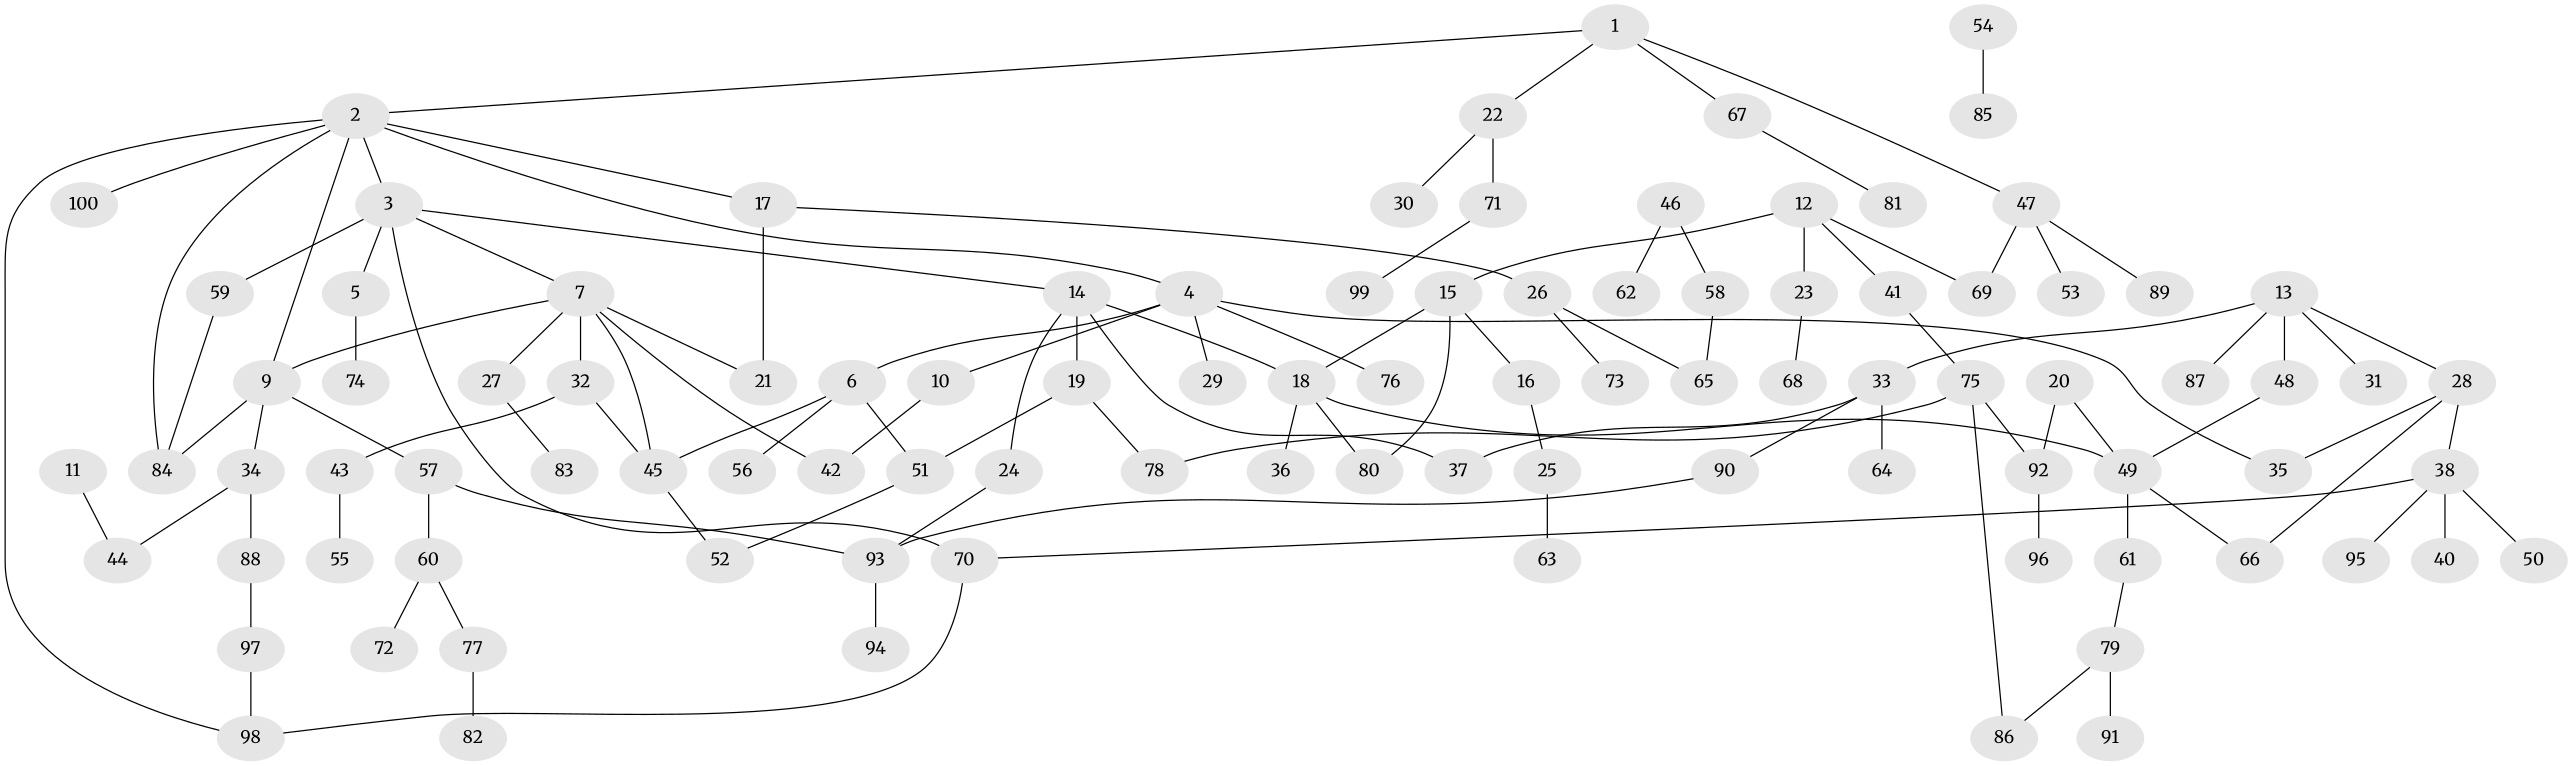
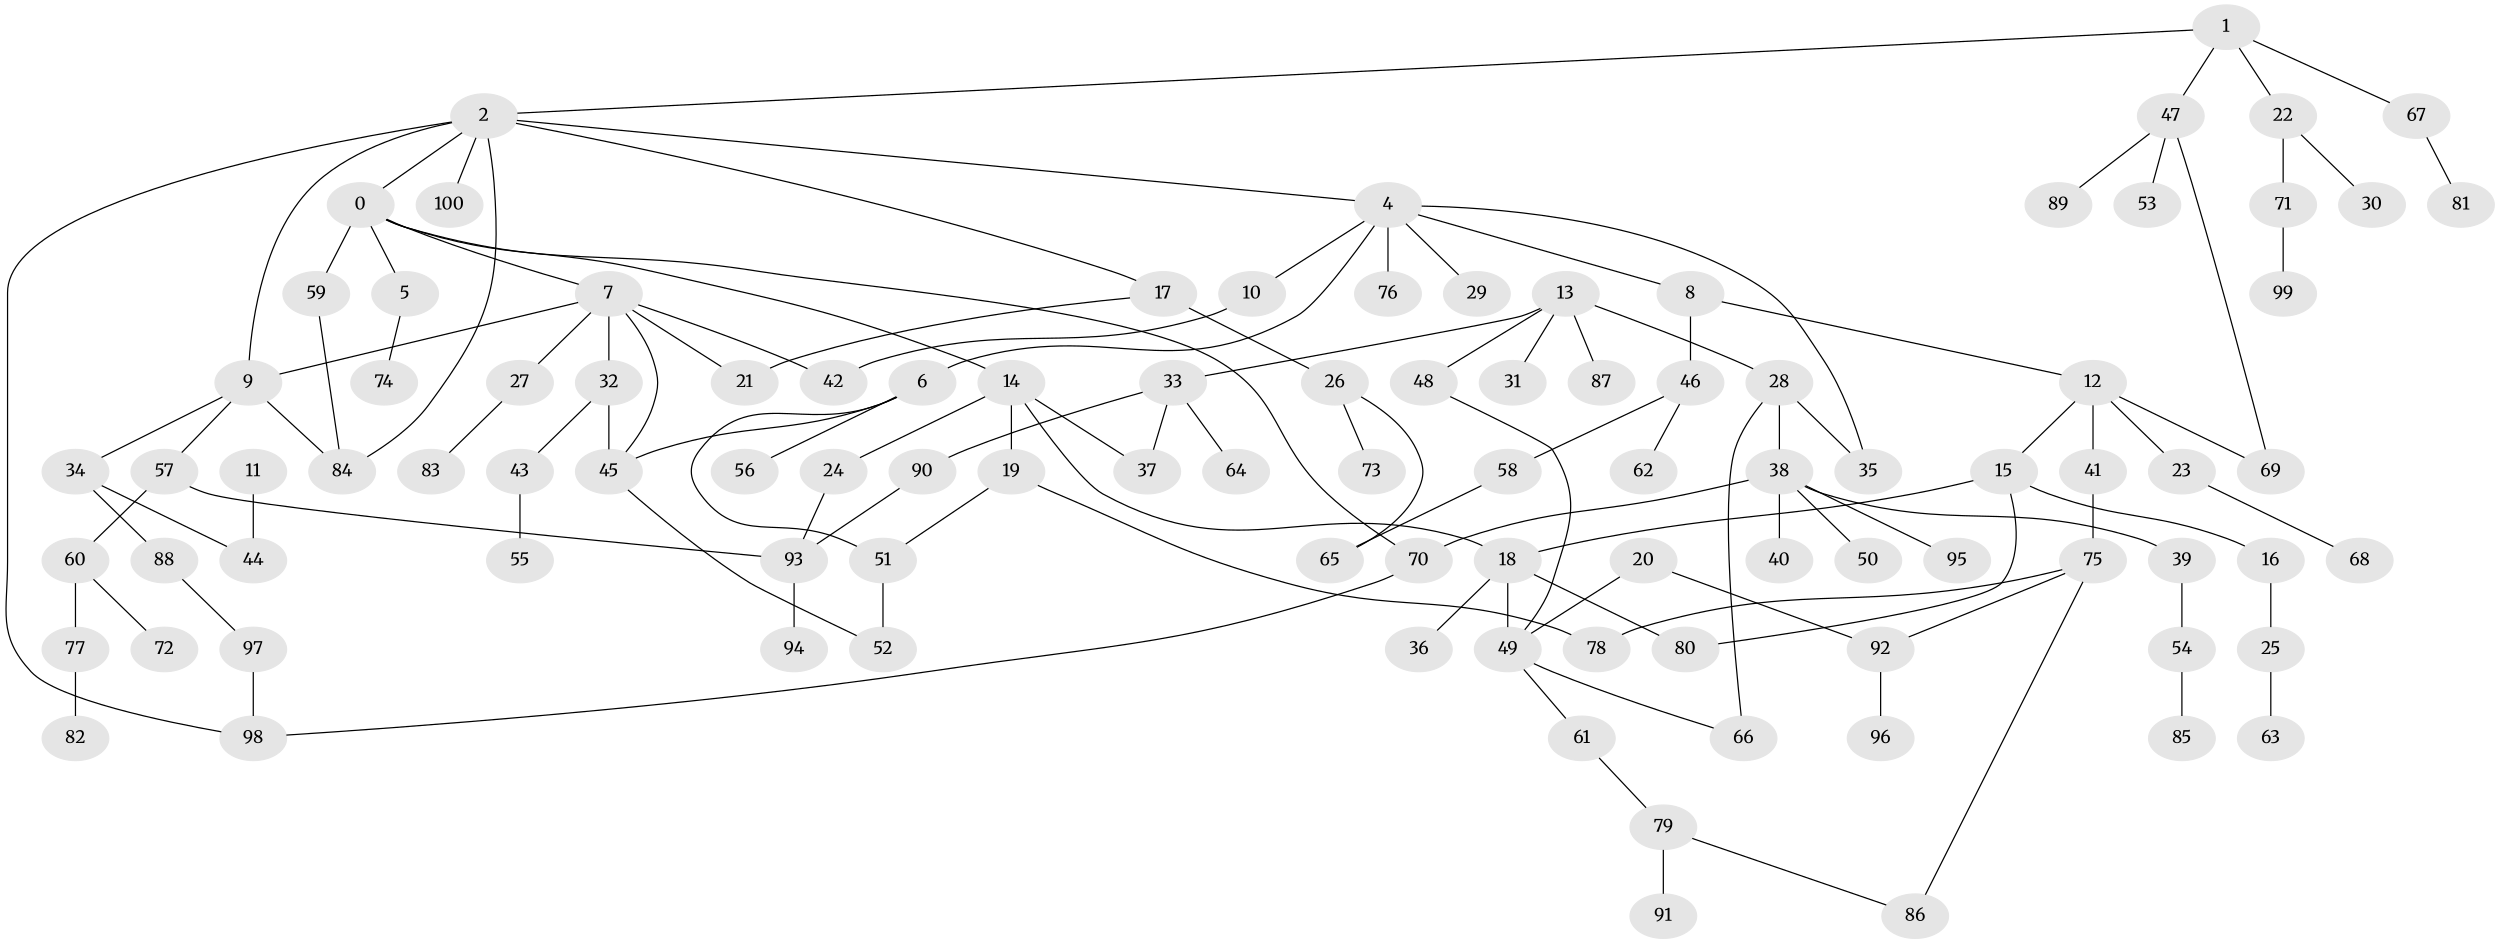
(389, 205) -> (361, 205)
none -> (1690, 294)
none -> (2182, 561)
